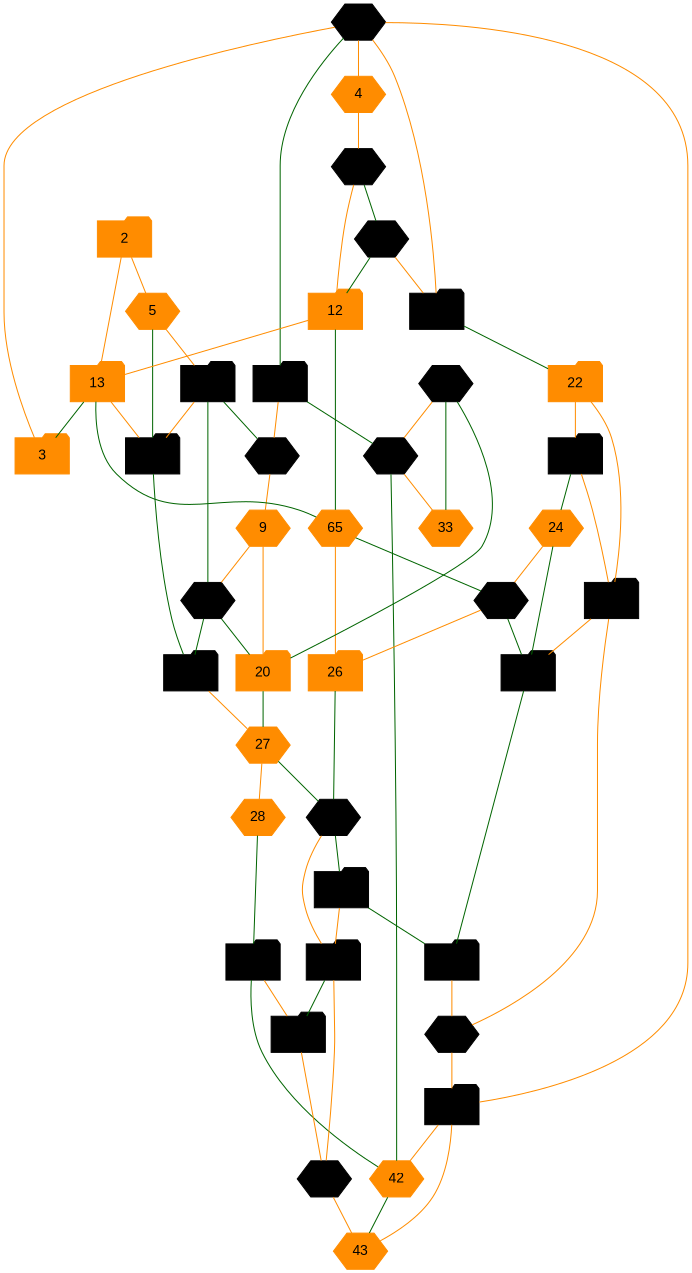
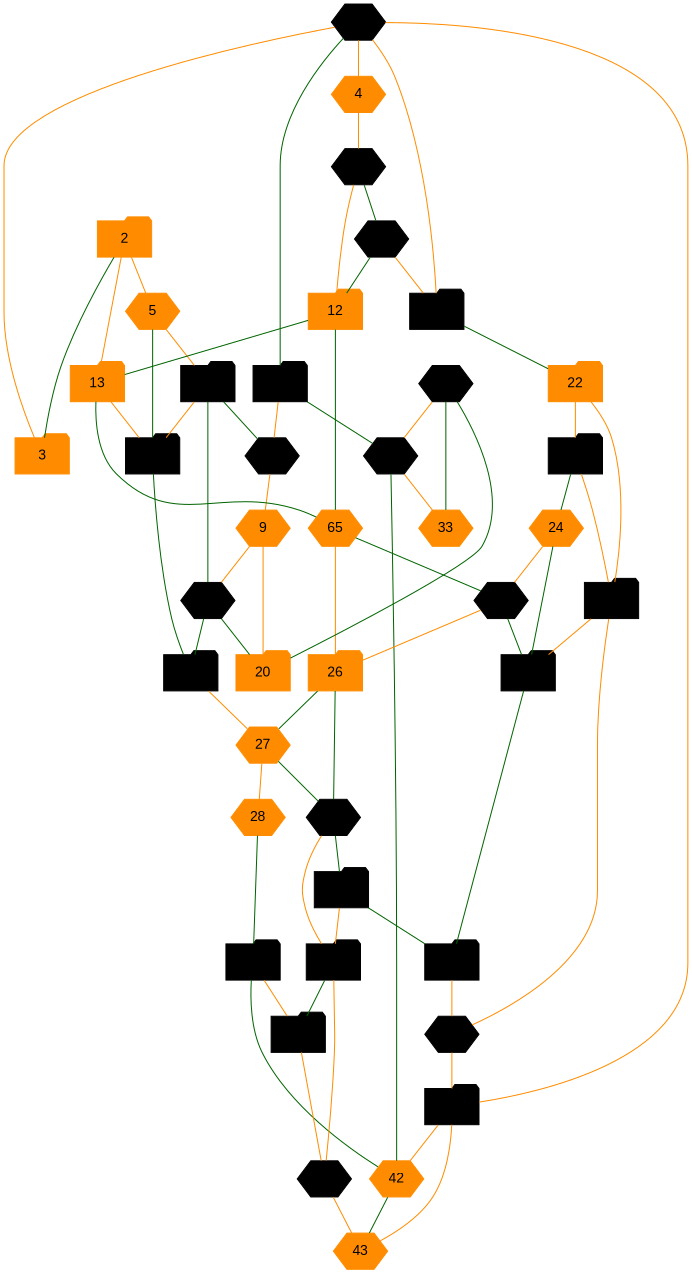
(216, 347) -> (216, 347)
(70, 420) -> (70, 344)
(263, 709) -> (298, 710)
